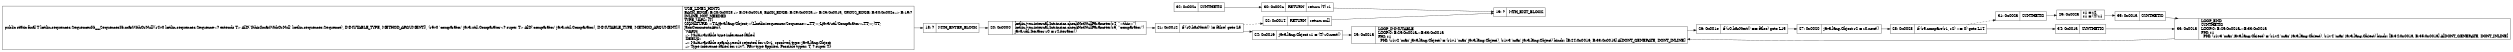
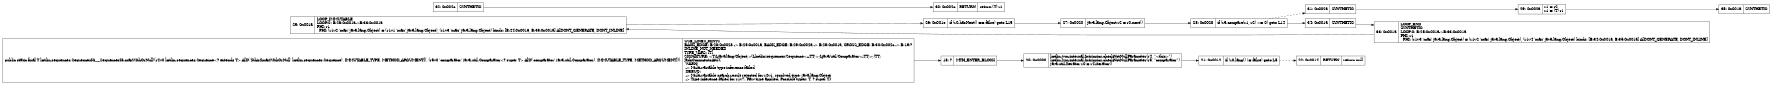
(1519, 12) -> none
(2171, 18) -> none
(1211, 28) -> (1251, 60)
(1297, 35) -> none
